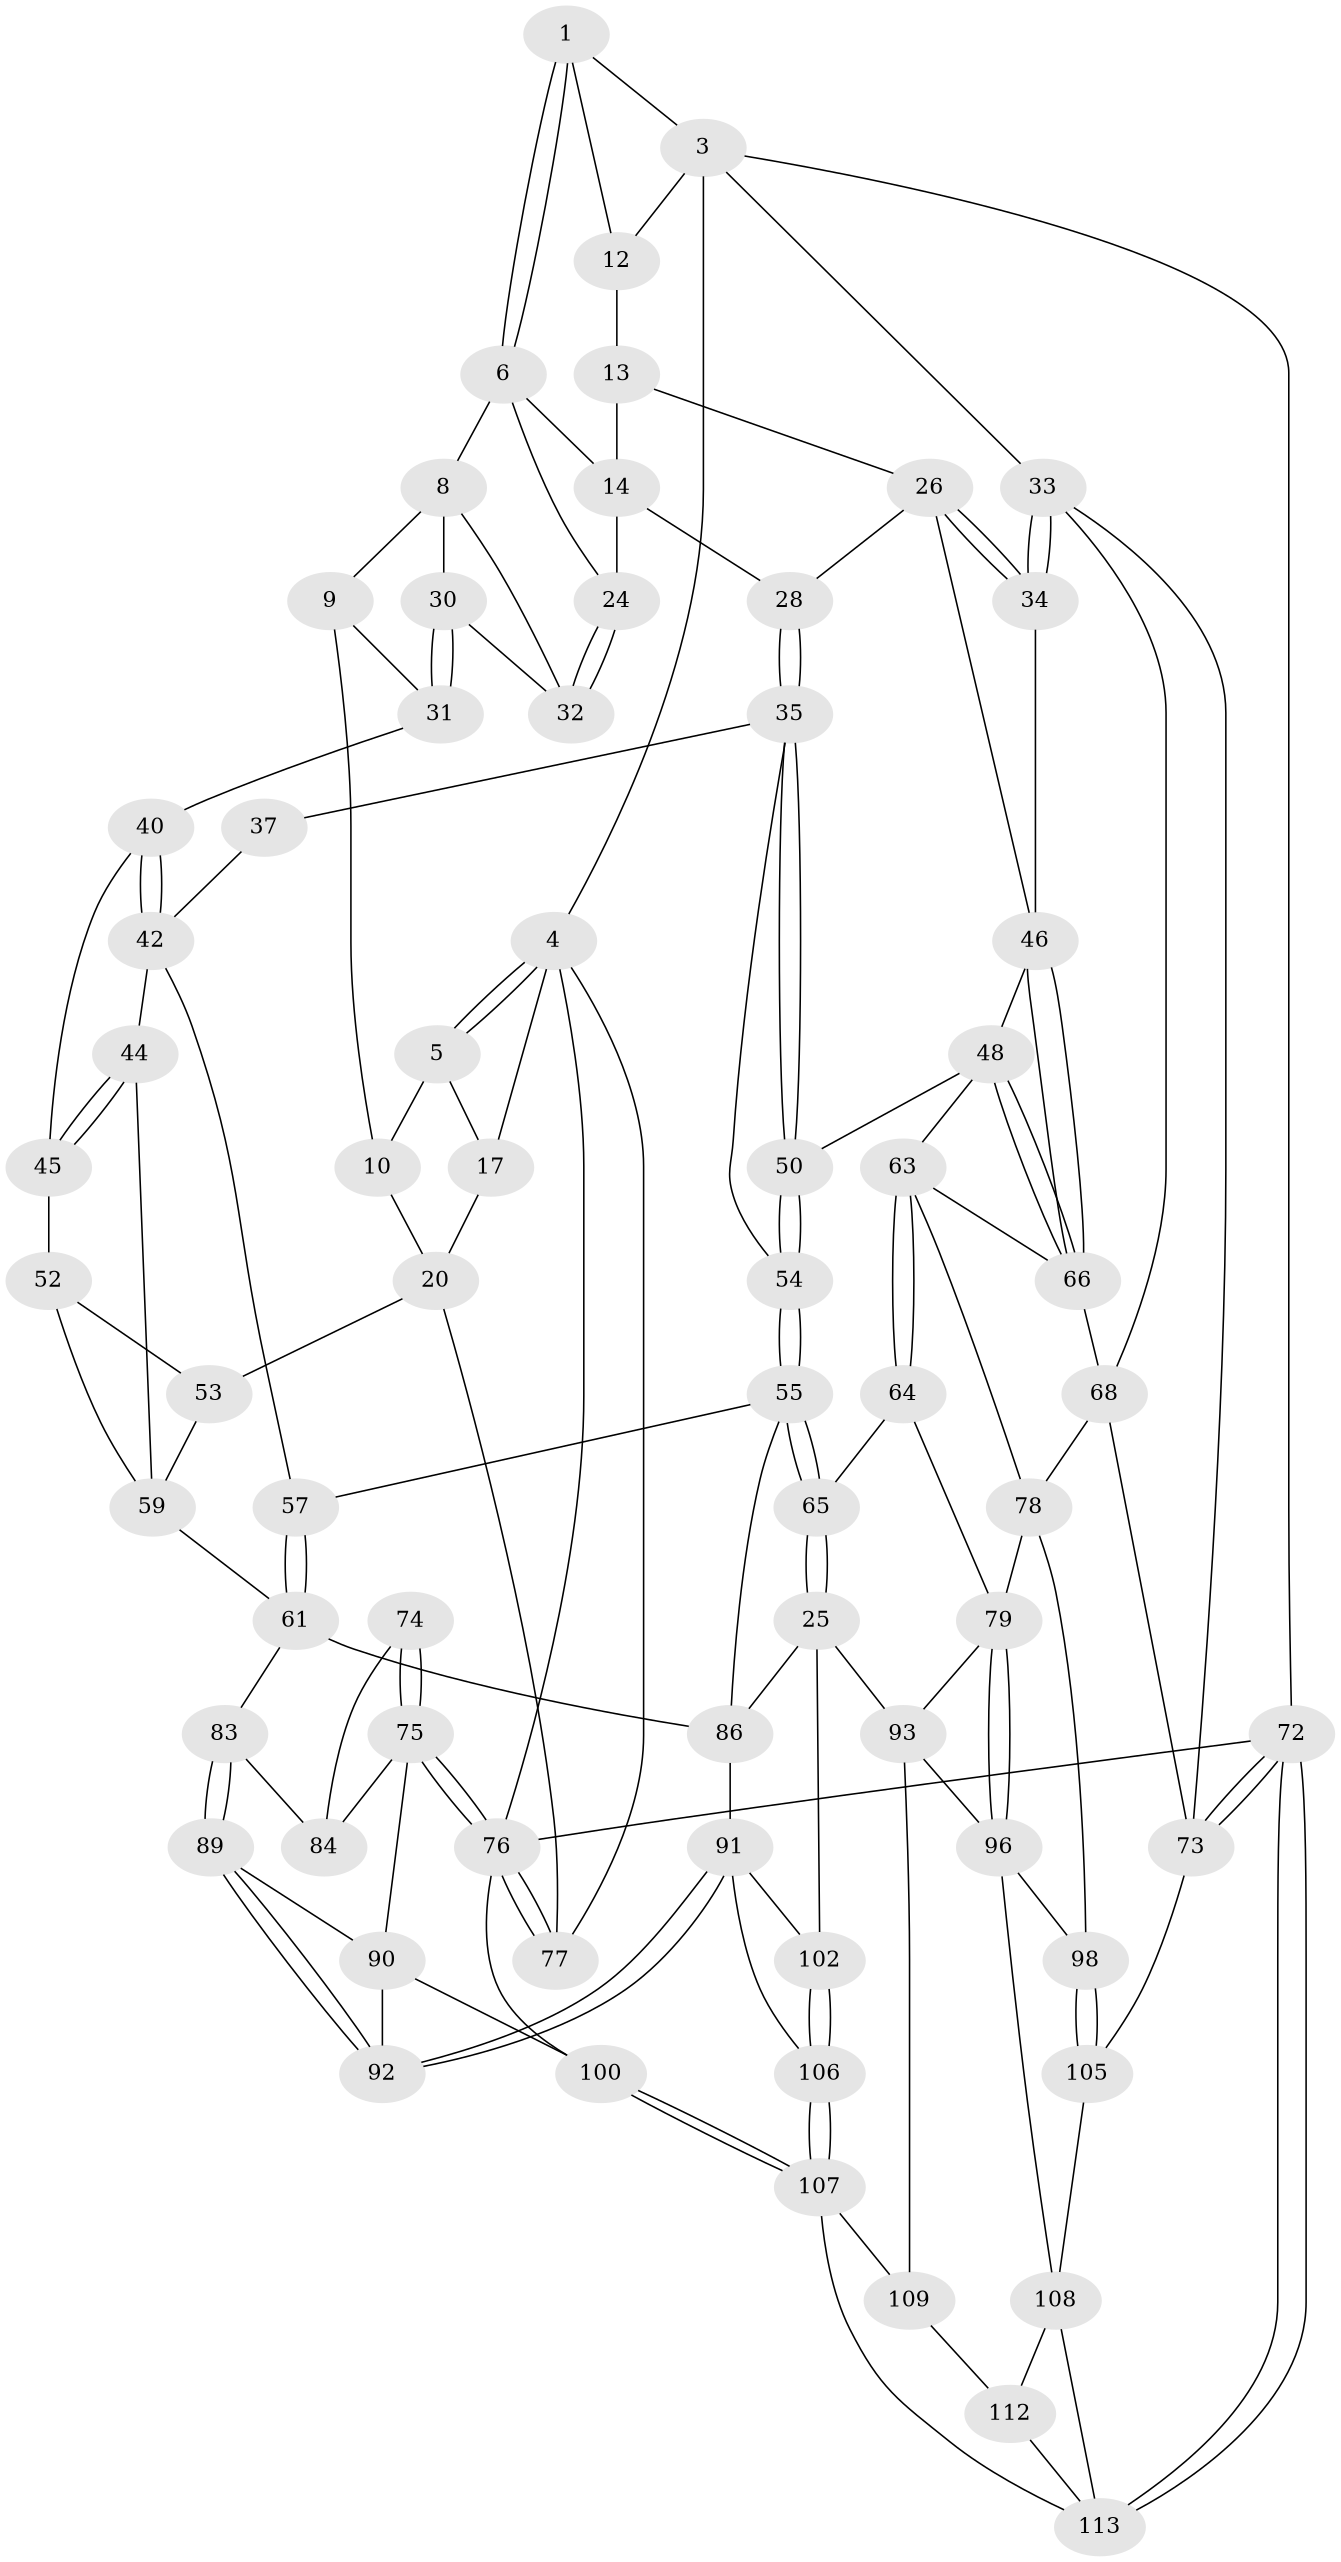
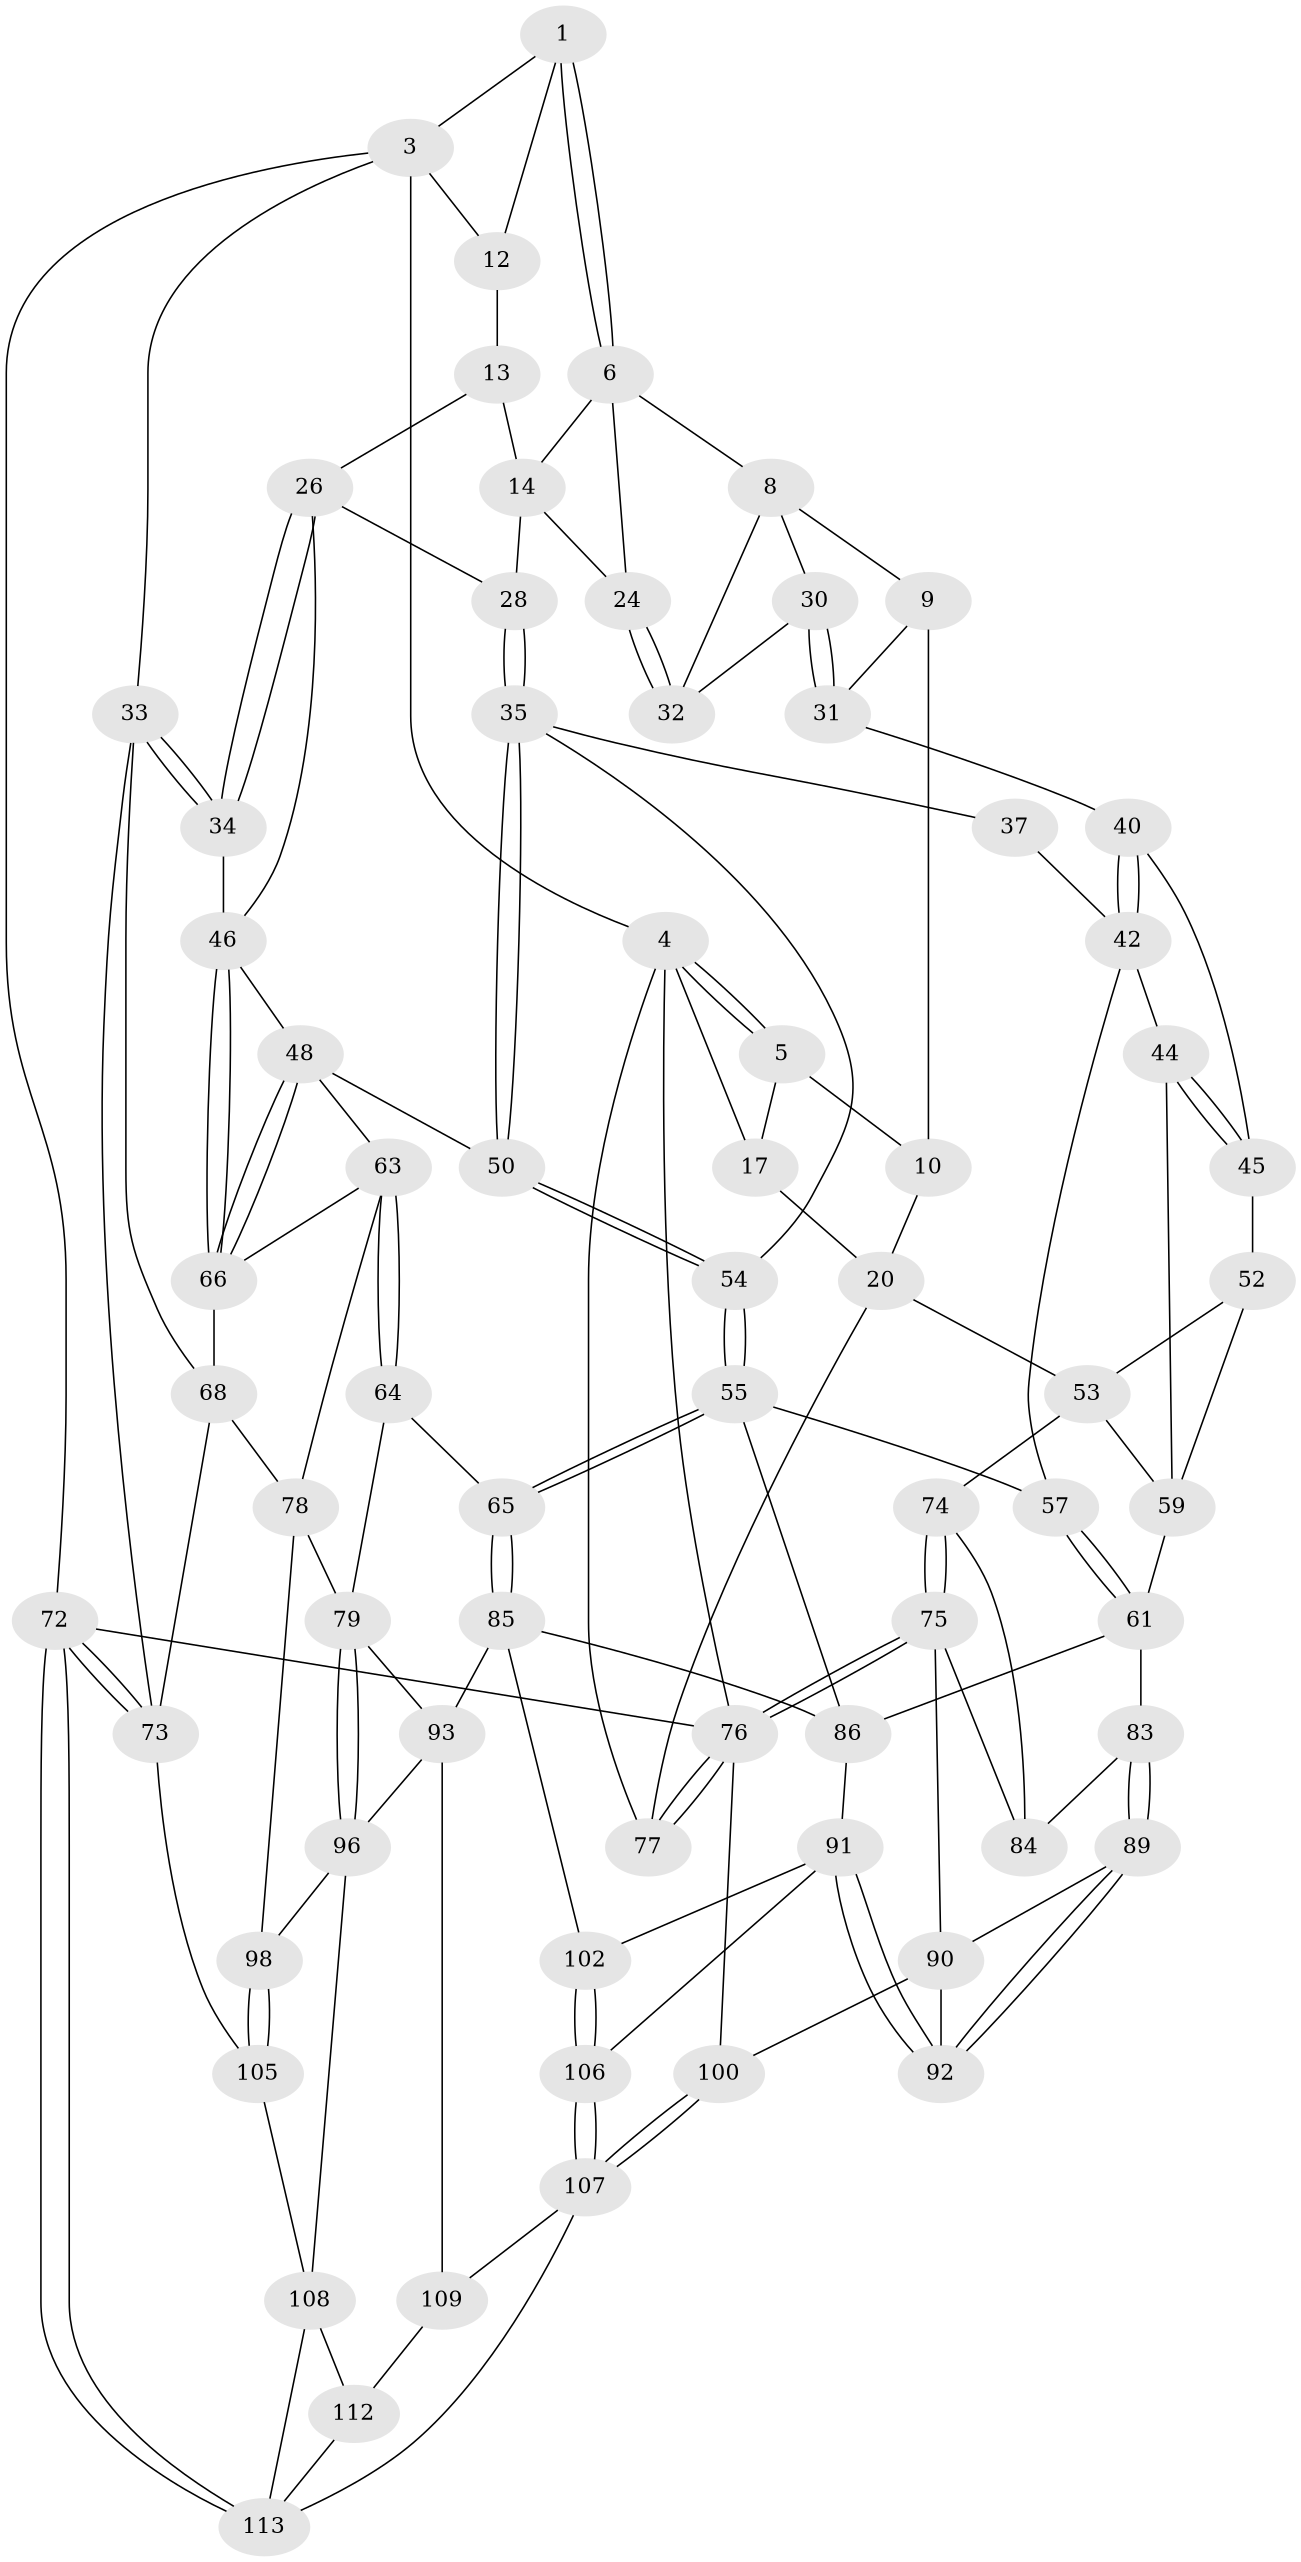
none -> (1012, 1451)
(817, 1621) -> (502, 1621)
